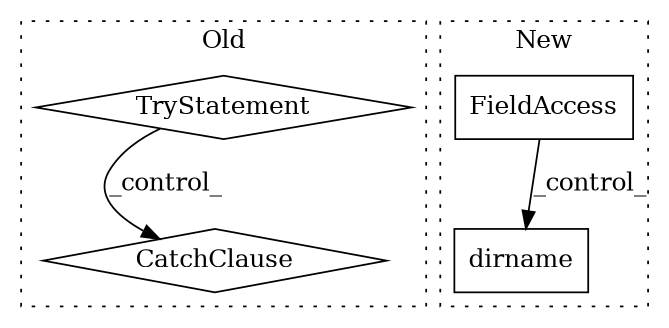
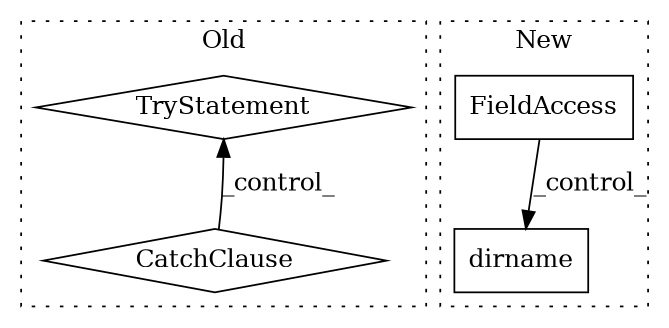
(107, 176) -> (222, 193)
